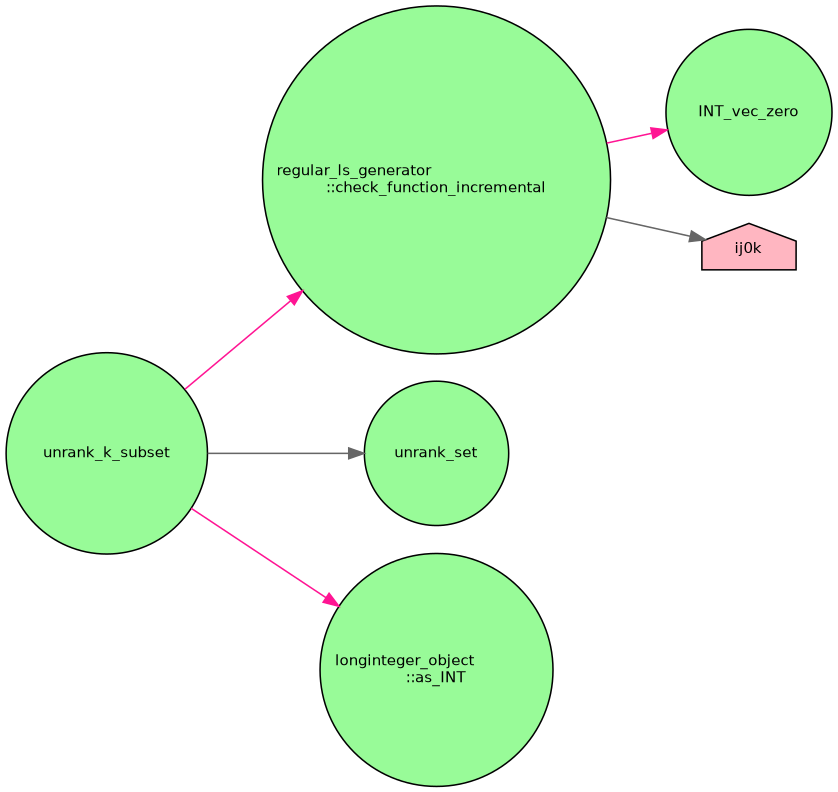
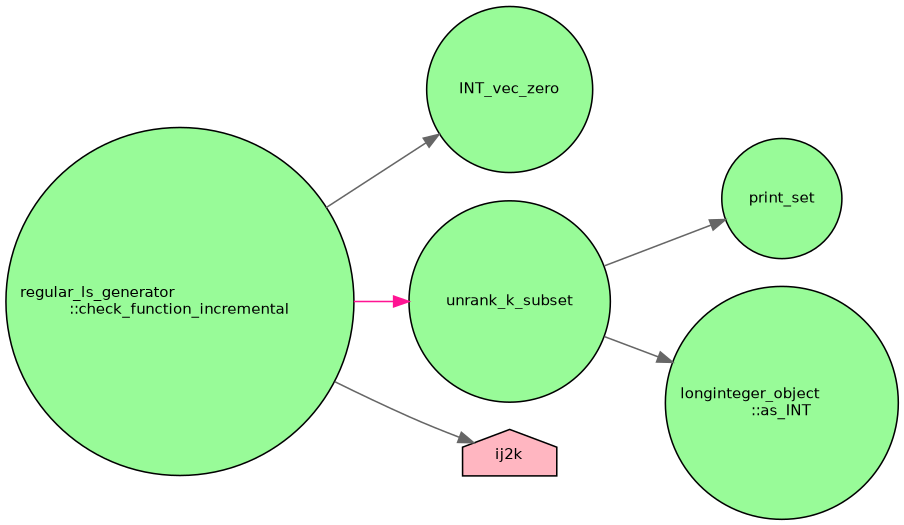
(629, 138) -> (376, 175)
(749, 249) -> (510, 455)
(238, 345) -> (374, 301)
(437, 453) -> (782, 199)
(259, 553) -> (631, 347)
